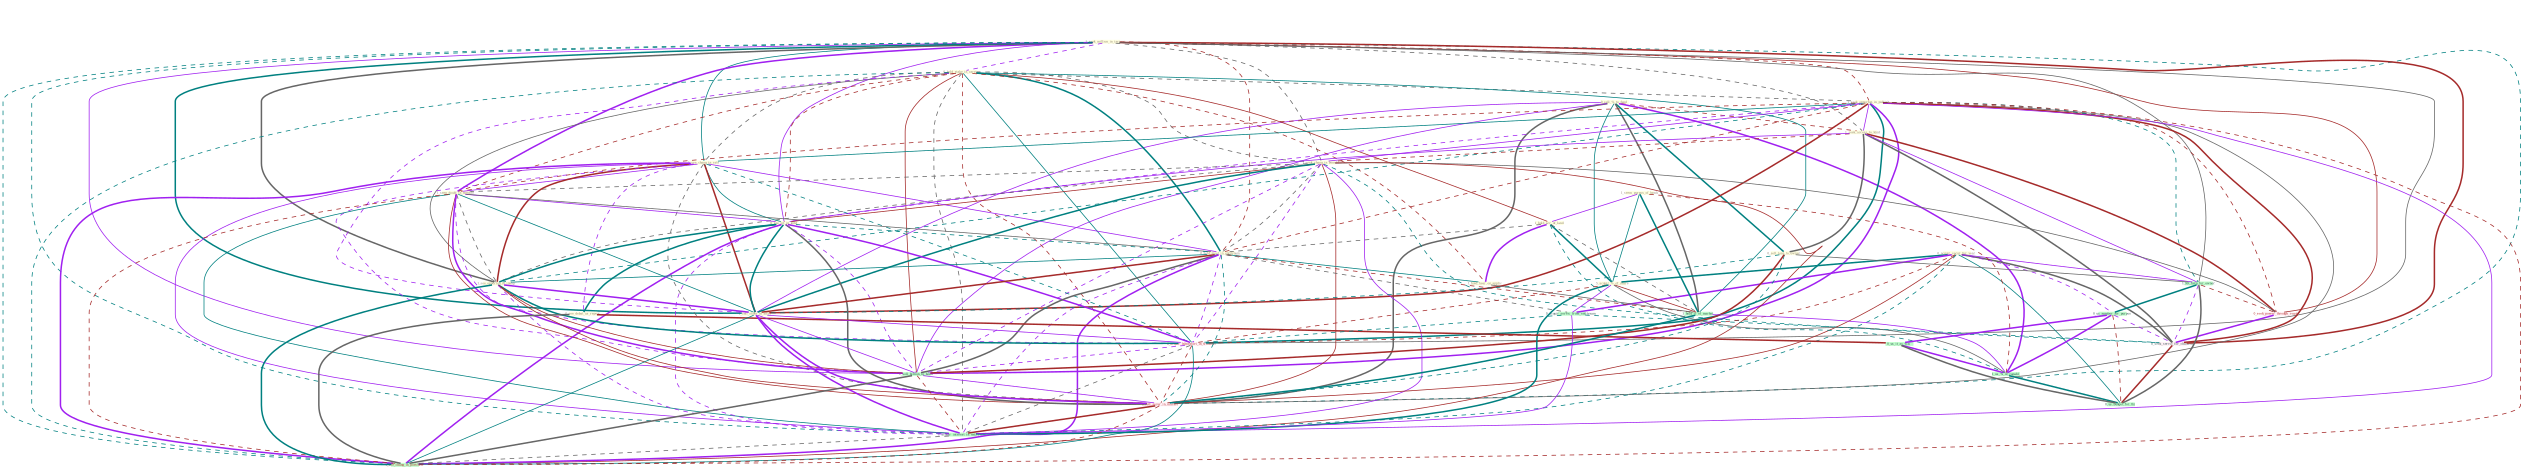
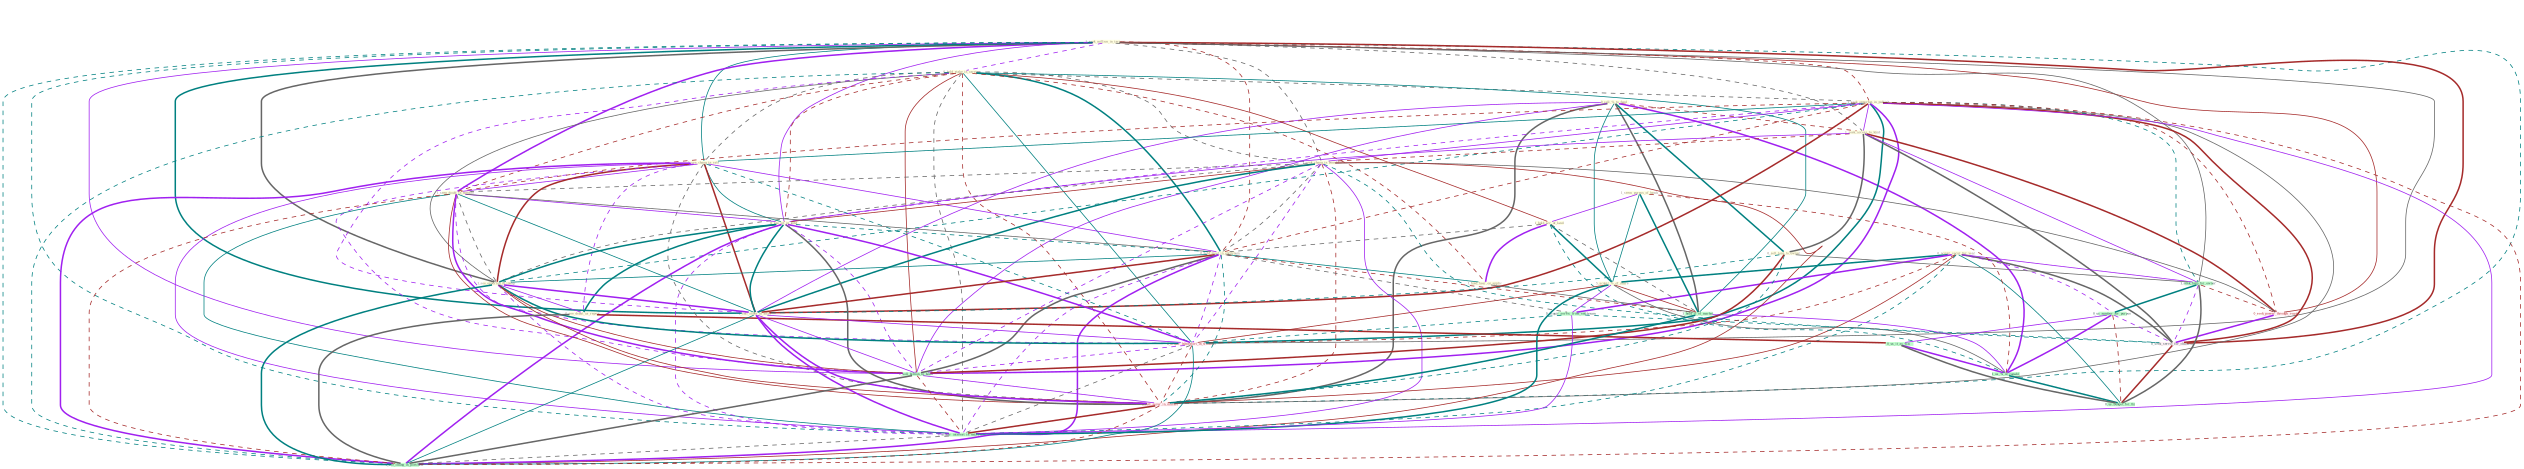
(2199, 283) -> (2199, 283)
none -> (540, 299)
(1402, 314) -> (1402, 314)
(1336, 318) -> (1336, 318)
(2031, 325) -> (2031, 325)
(405, 465) -> (405, 465)
